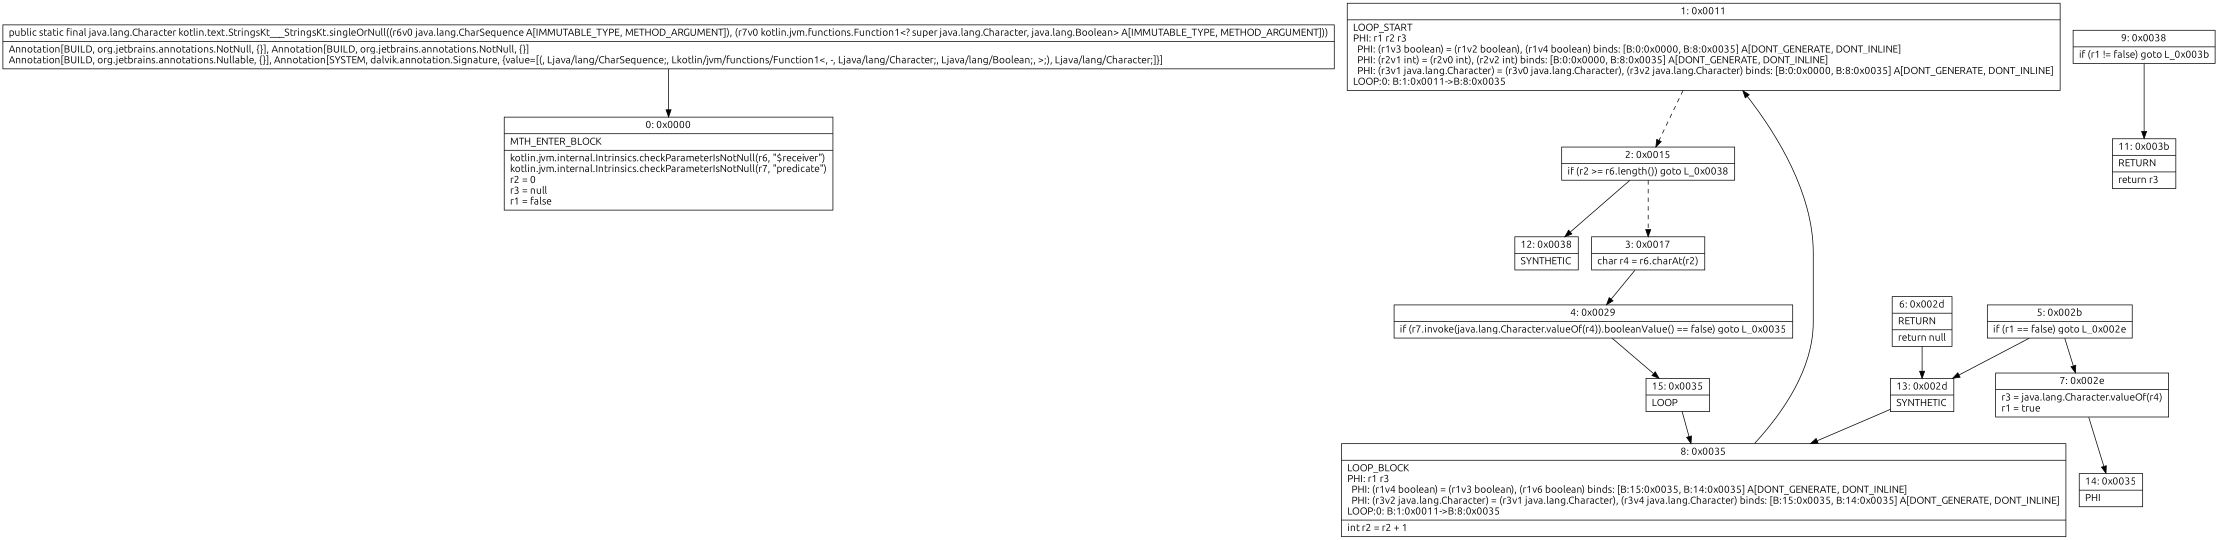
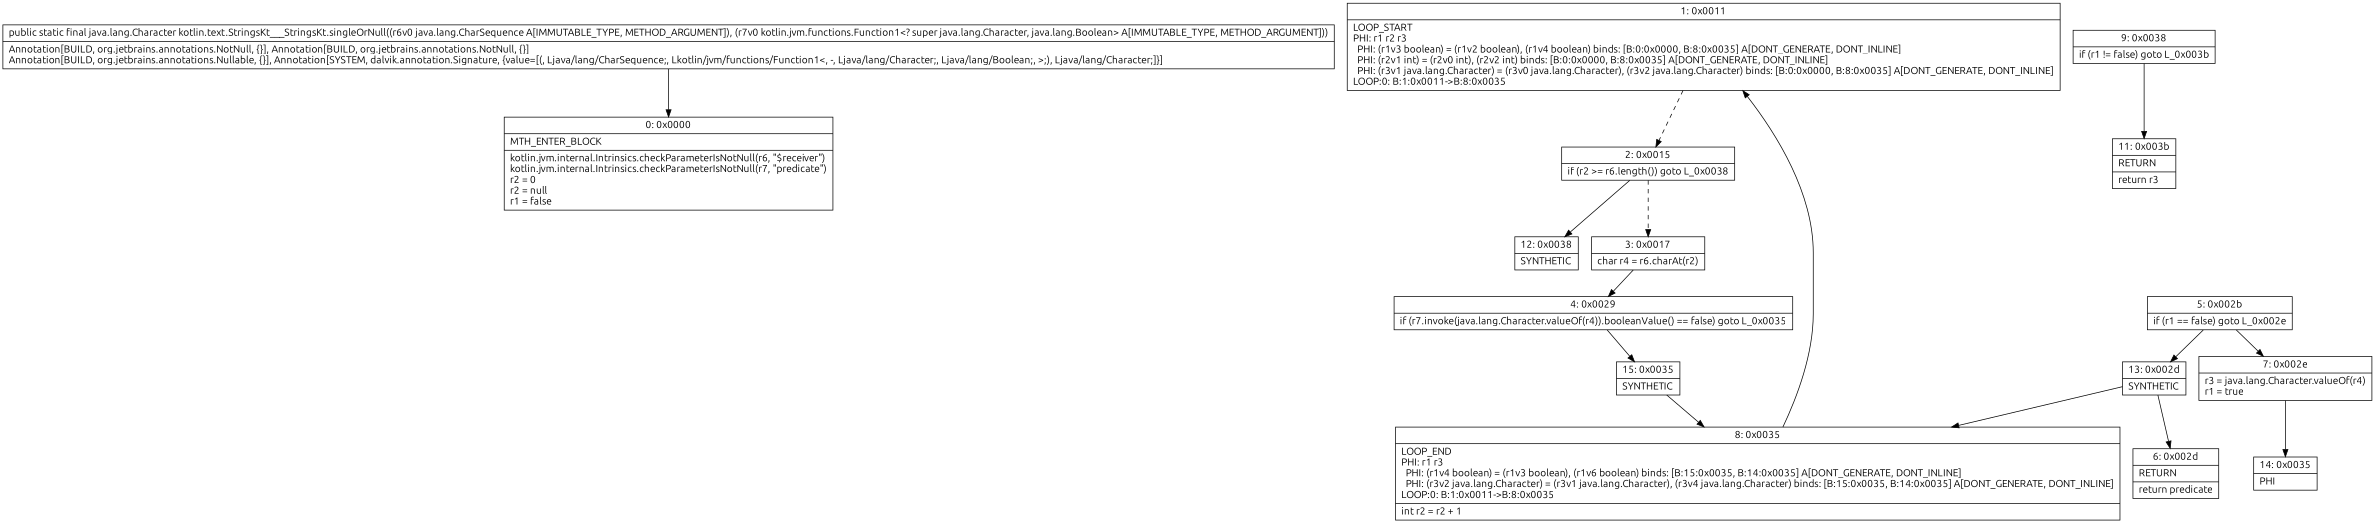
(529, 191) -> (529, 191)
(1922, 338) -> (2176, 490)
(1922, 359) -> (2163, 418)
(1665, 403) -> (1647, 386)
(1378, 468) -> (1427, 452)
